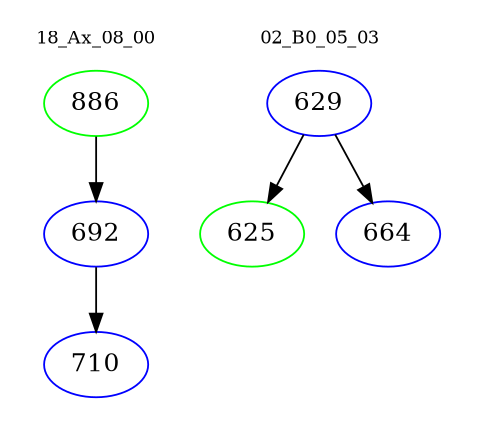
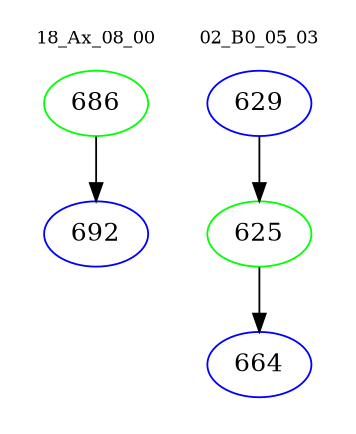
(96, 103) -> (96, 103)
(349, 161) -> (259, 290)
(96, 365) -> none
